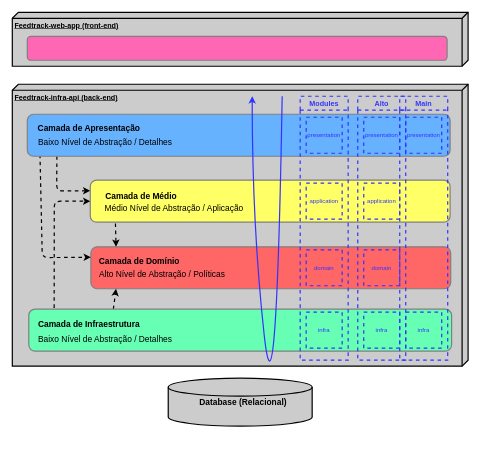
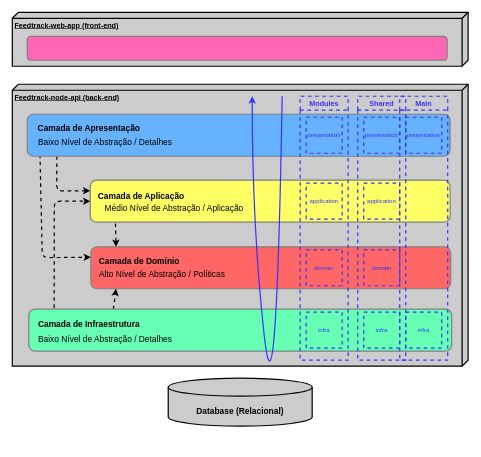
(72, 98) -> (71, 98)
(382, 104) -> (382, 104)
(141, 196) -> (141, 196)
(243, 402) -> (240, 411)
